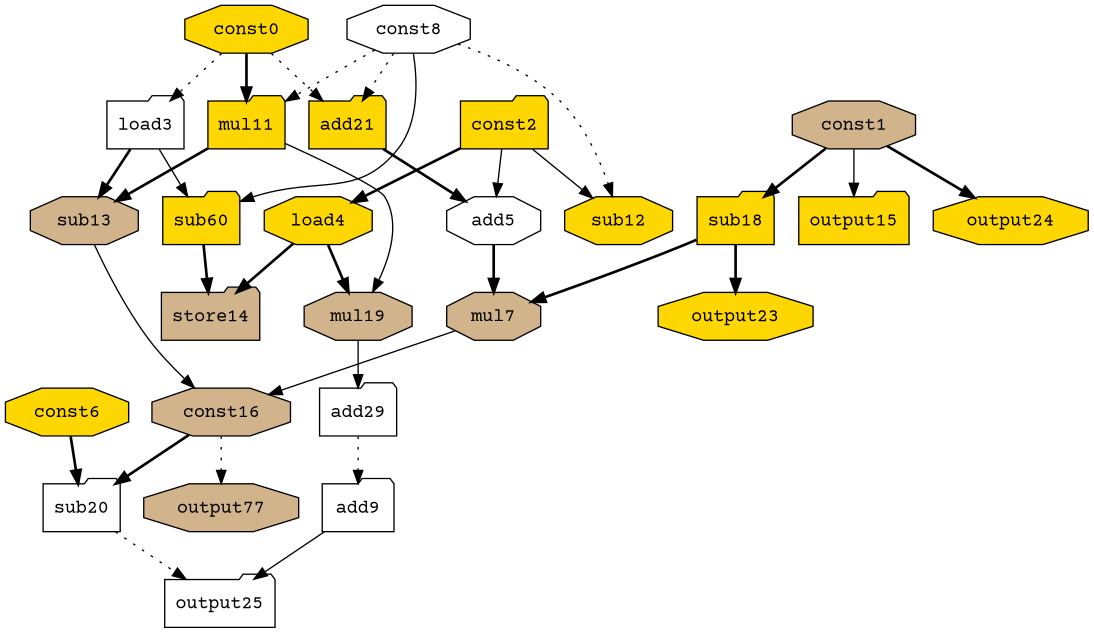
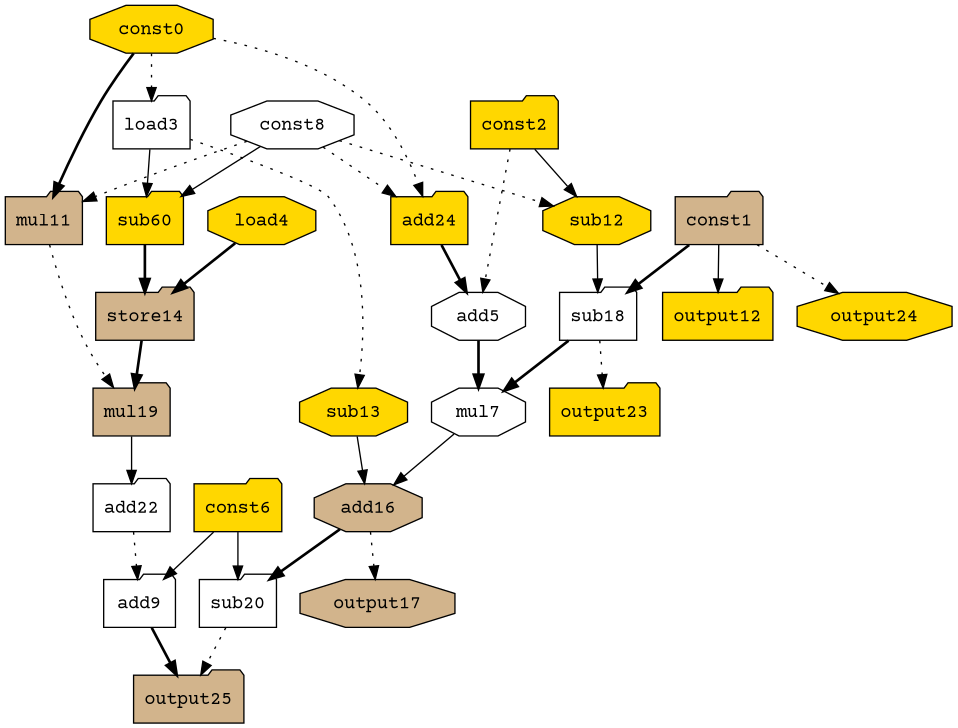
(246, 125) -> (44, 221)
(347, 125) -> (429, 221)
(854, 125) -> (719, 221)
(500, 166) -> (498, 214)
(119, 167) -> (338, 211)
(925, 168) -> (792, 266)
(164, 174) -> none
(408, 175) -> none
(385, 198) -> (72, 313)
(84, 221) -> (354, 412)
(736, 221) -> (598, 316)
(854, 221) -> (718, 316)
(336, 262) -> (139, 358)
none -> (597, 262)
(736, 262) -> (601, 358)
(358, 316) -> (132, 412)
(494, 316) -> (478, 412)
(736, 316) -> (605, 412)
(67, 412) -> (238, 508)
(221, 412) -> (368, 508)
(358, 412) -> (132, 508)
(73, 453) -> (238, 549)
(221, 508) -> (377, 603)
none -> (193, 551)
(295, 552) -> (161, 646)
(220, 603) -> (189, 699)
